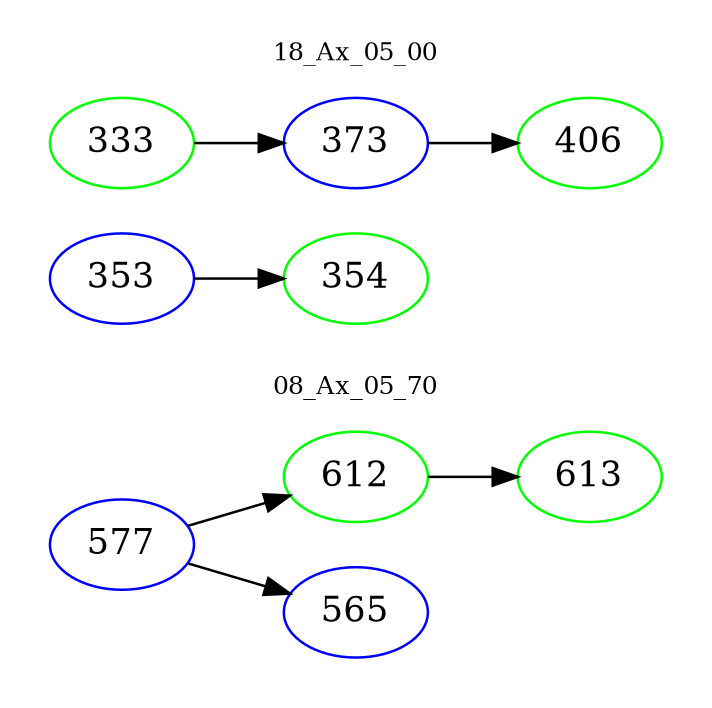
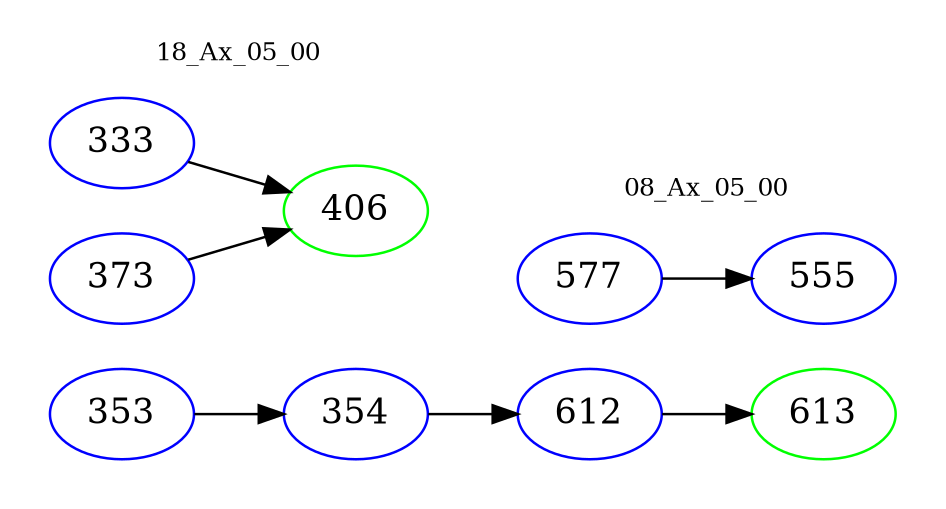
(122, 143) -> (122, 143)
(226, 143) -> (227, 173)
(356, 279) -> (356, 414)
(356, 388) -> (707, 189)
(356, 477) -> (590, 414)
(227, 514) -> (463, 414)
(356, 612) -> (824, 279)
